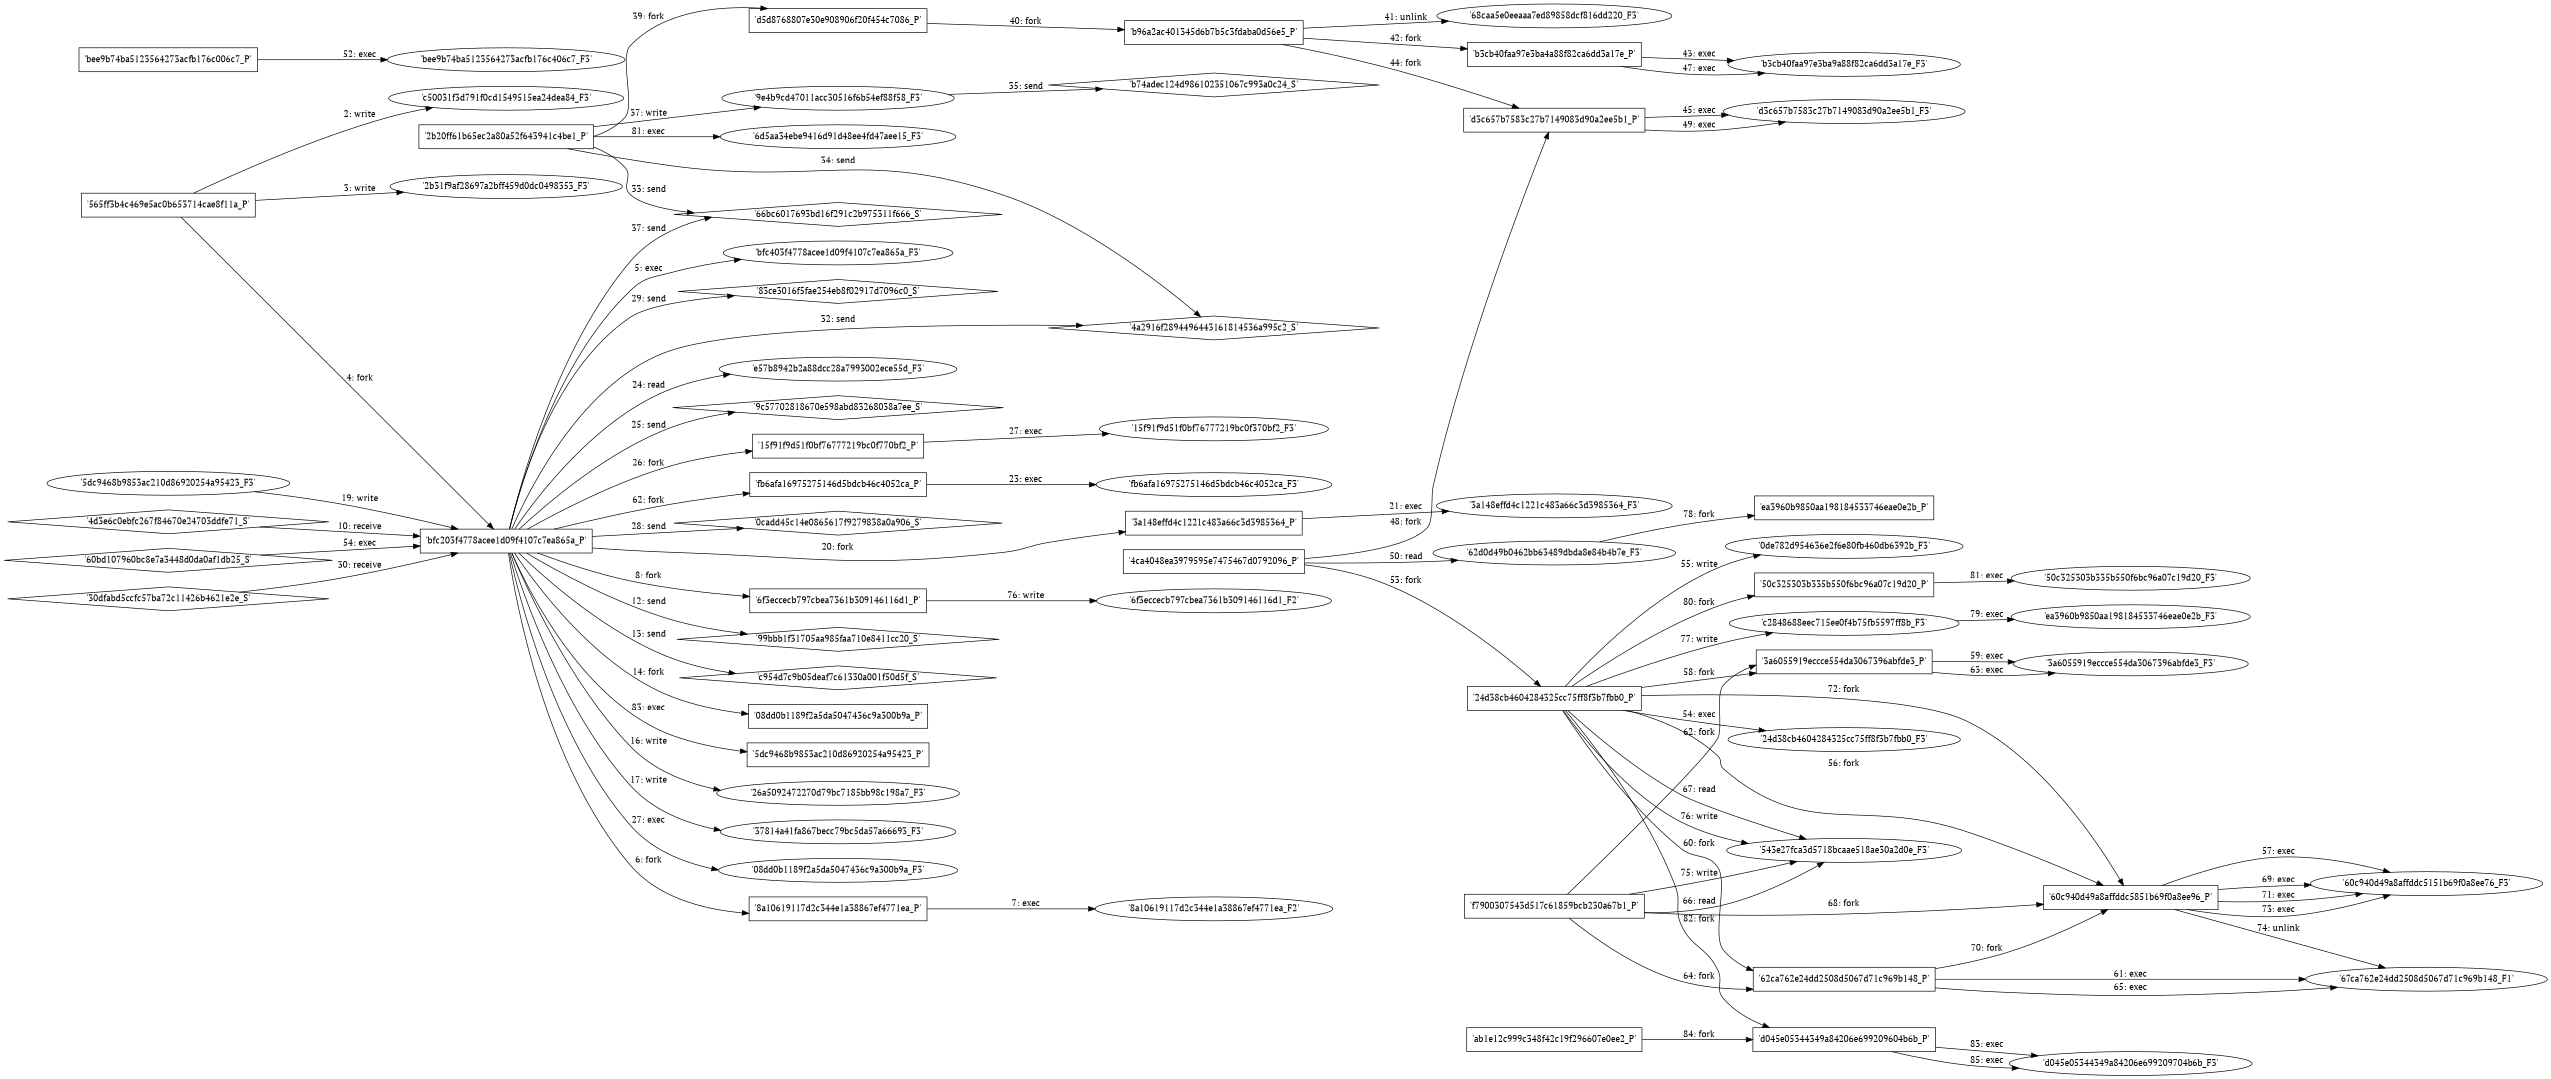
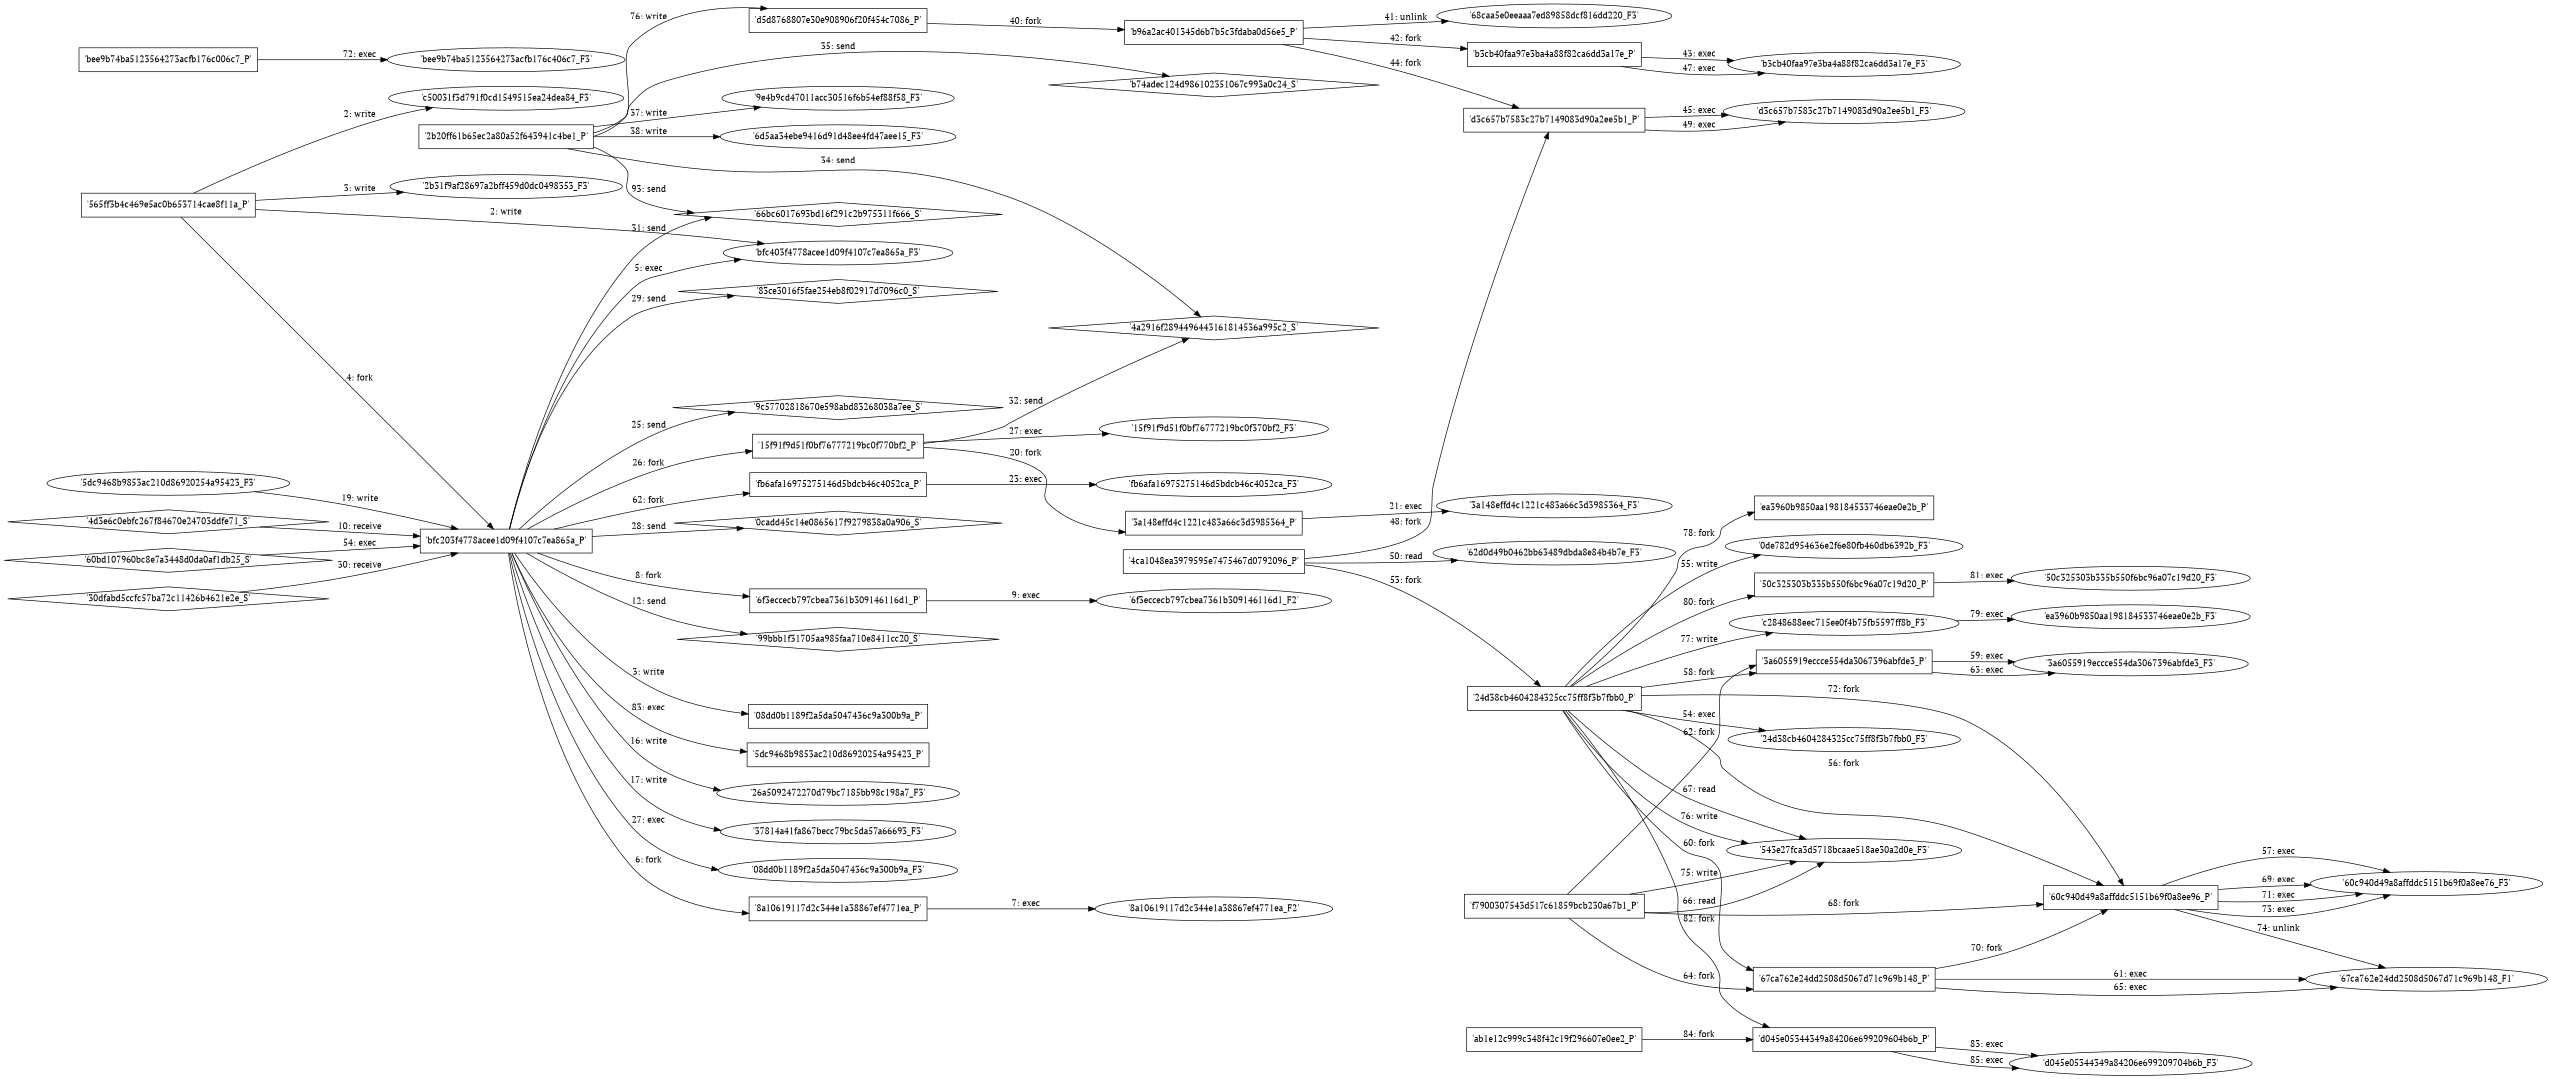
(649, 17) -> (649, 17)
(360, 55) -> (360, 55)
(1844, 64) -> (1844, 64)
(1022, 92) -> (867, 52)
(649, 132) -> (649, 132)
(649, 190) -> (649, 190)
none -> (507, 223)
(649, 229) -> (649, 229)
(750, 336) -> (1055, 400)
(838, 369) -> none
(1673, 526) -> (1660, 595)
(856, 560) -> (1037, 469)
(1214, 562) -> (1214, 562)
(1026, 596) -> (1026, 596)
(649, 672) -> (649, 672)
(838, 678) -> none
(2131, 898) -> (2131, 898)
(1844, 979) -> (1844, 979)
